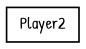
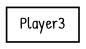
(43, 25) -> (43, 25)
